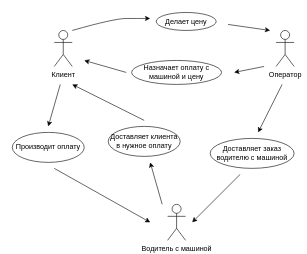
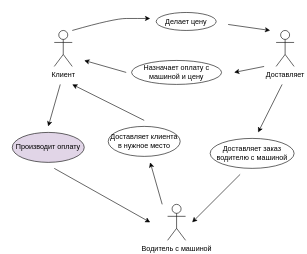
(286, 75) -> (286, 75)
(144, 141) -> (144, 141)
(48, 147) -> (48, 147)
